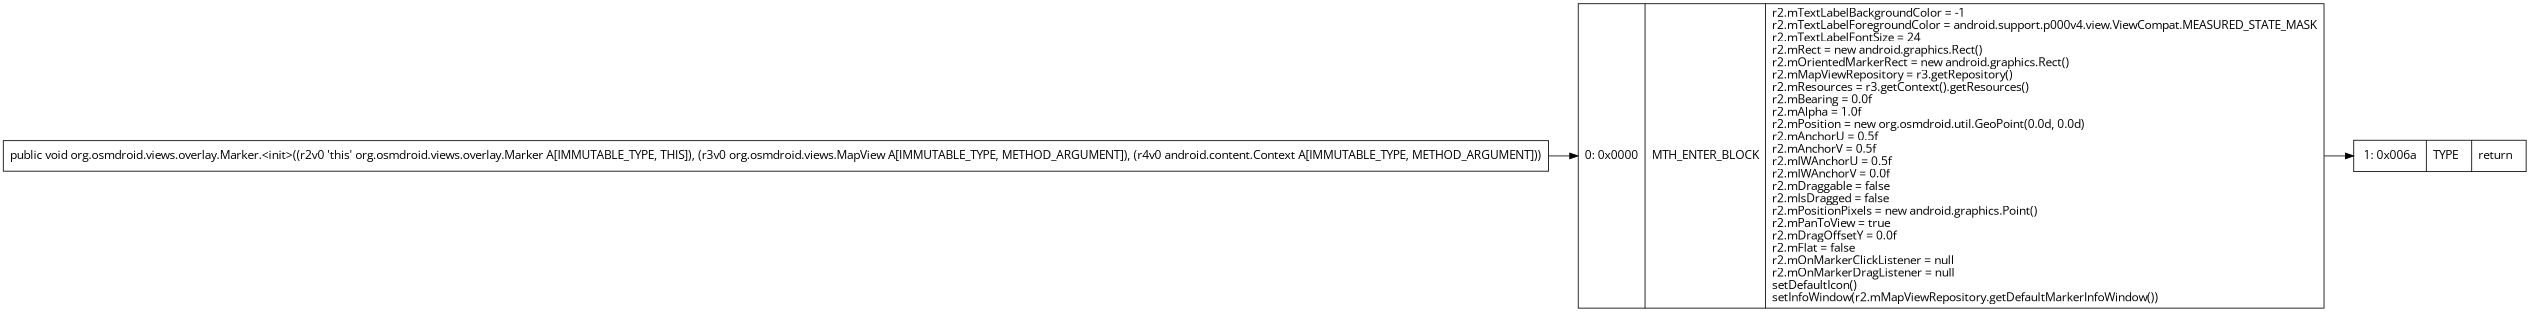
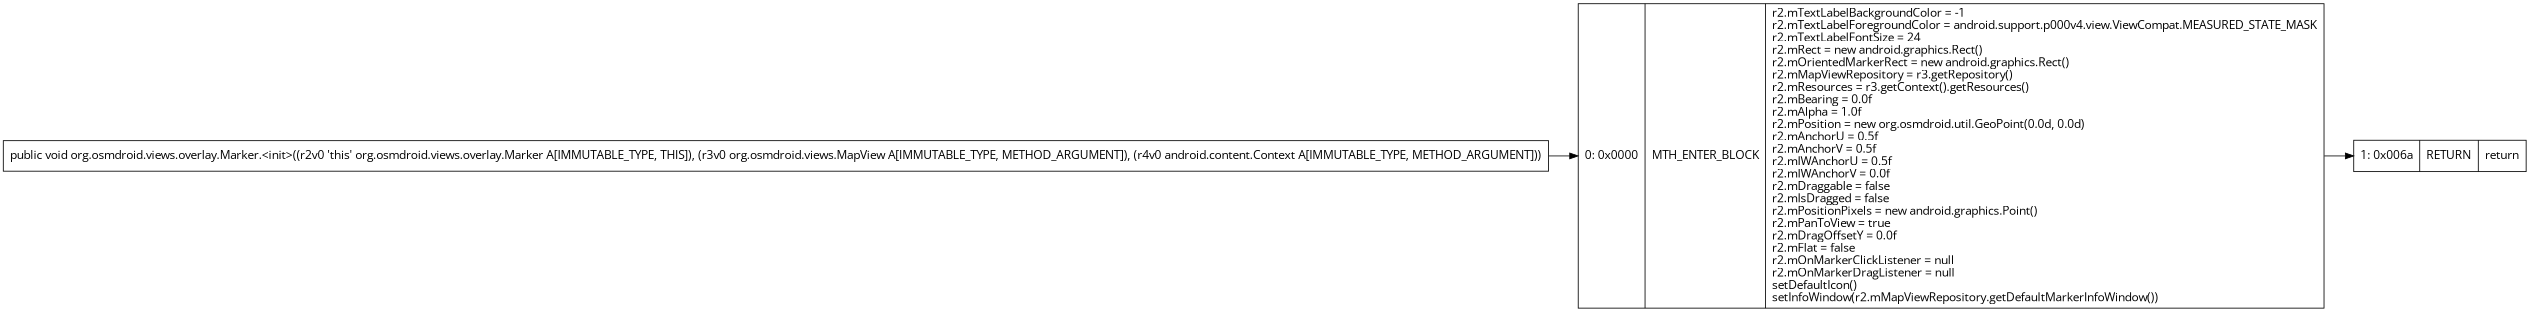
(2446, 156) -> (2449, 156)
